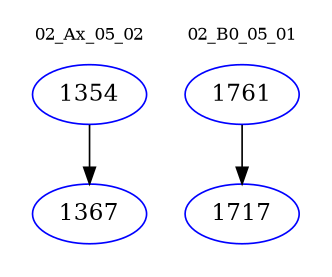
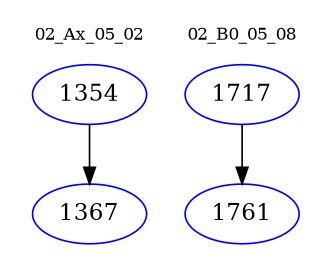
(242, 36) -> (242, 36)
(242, 146) -> (242, 146)
